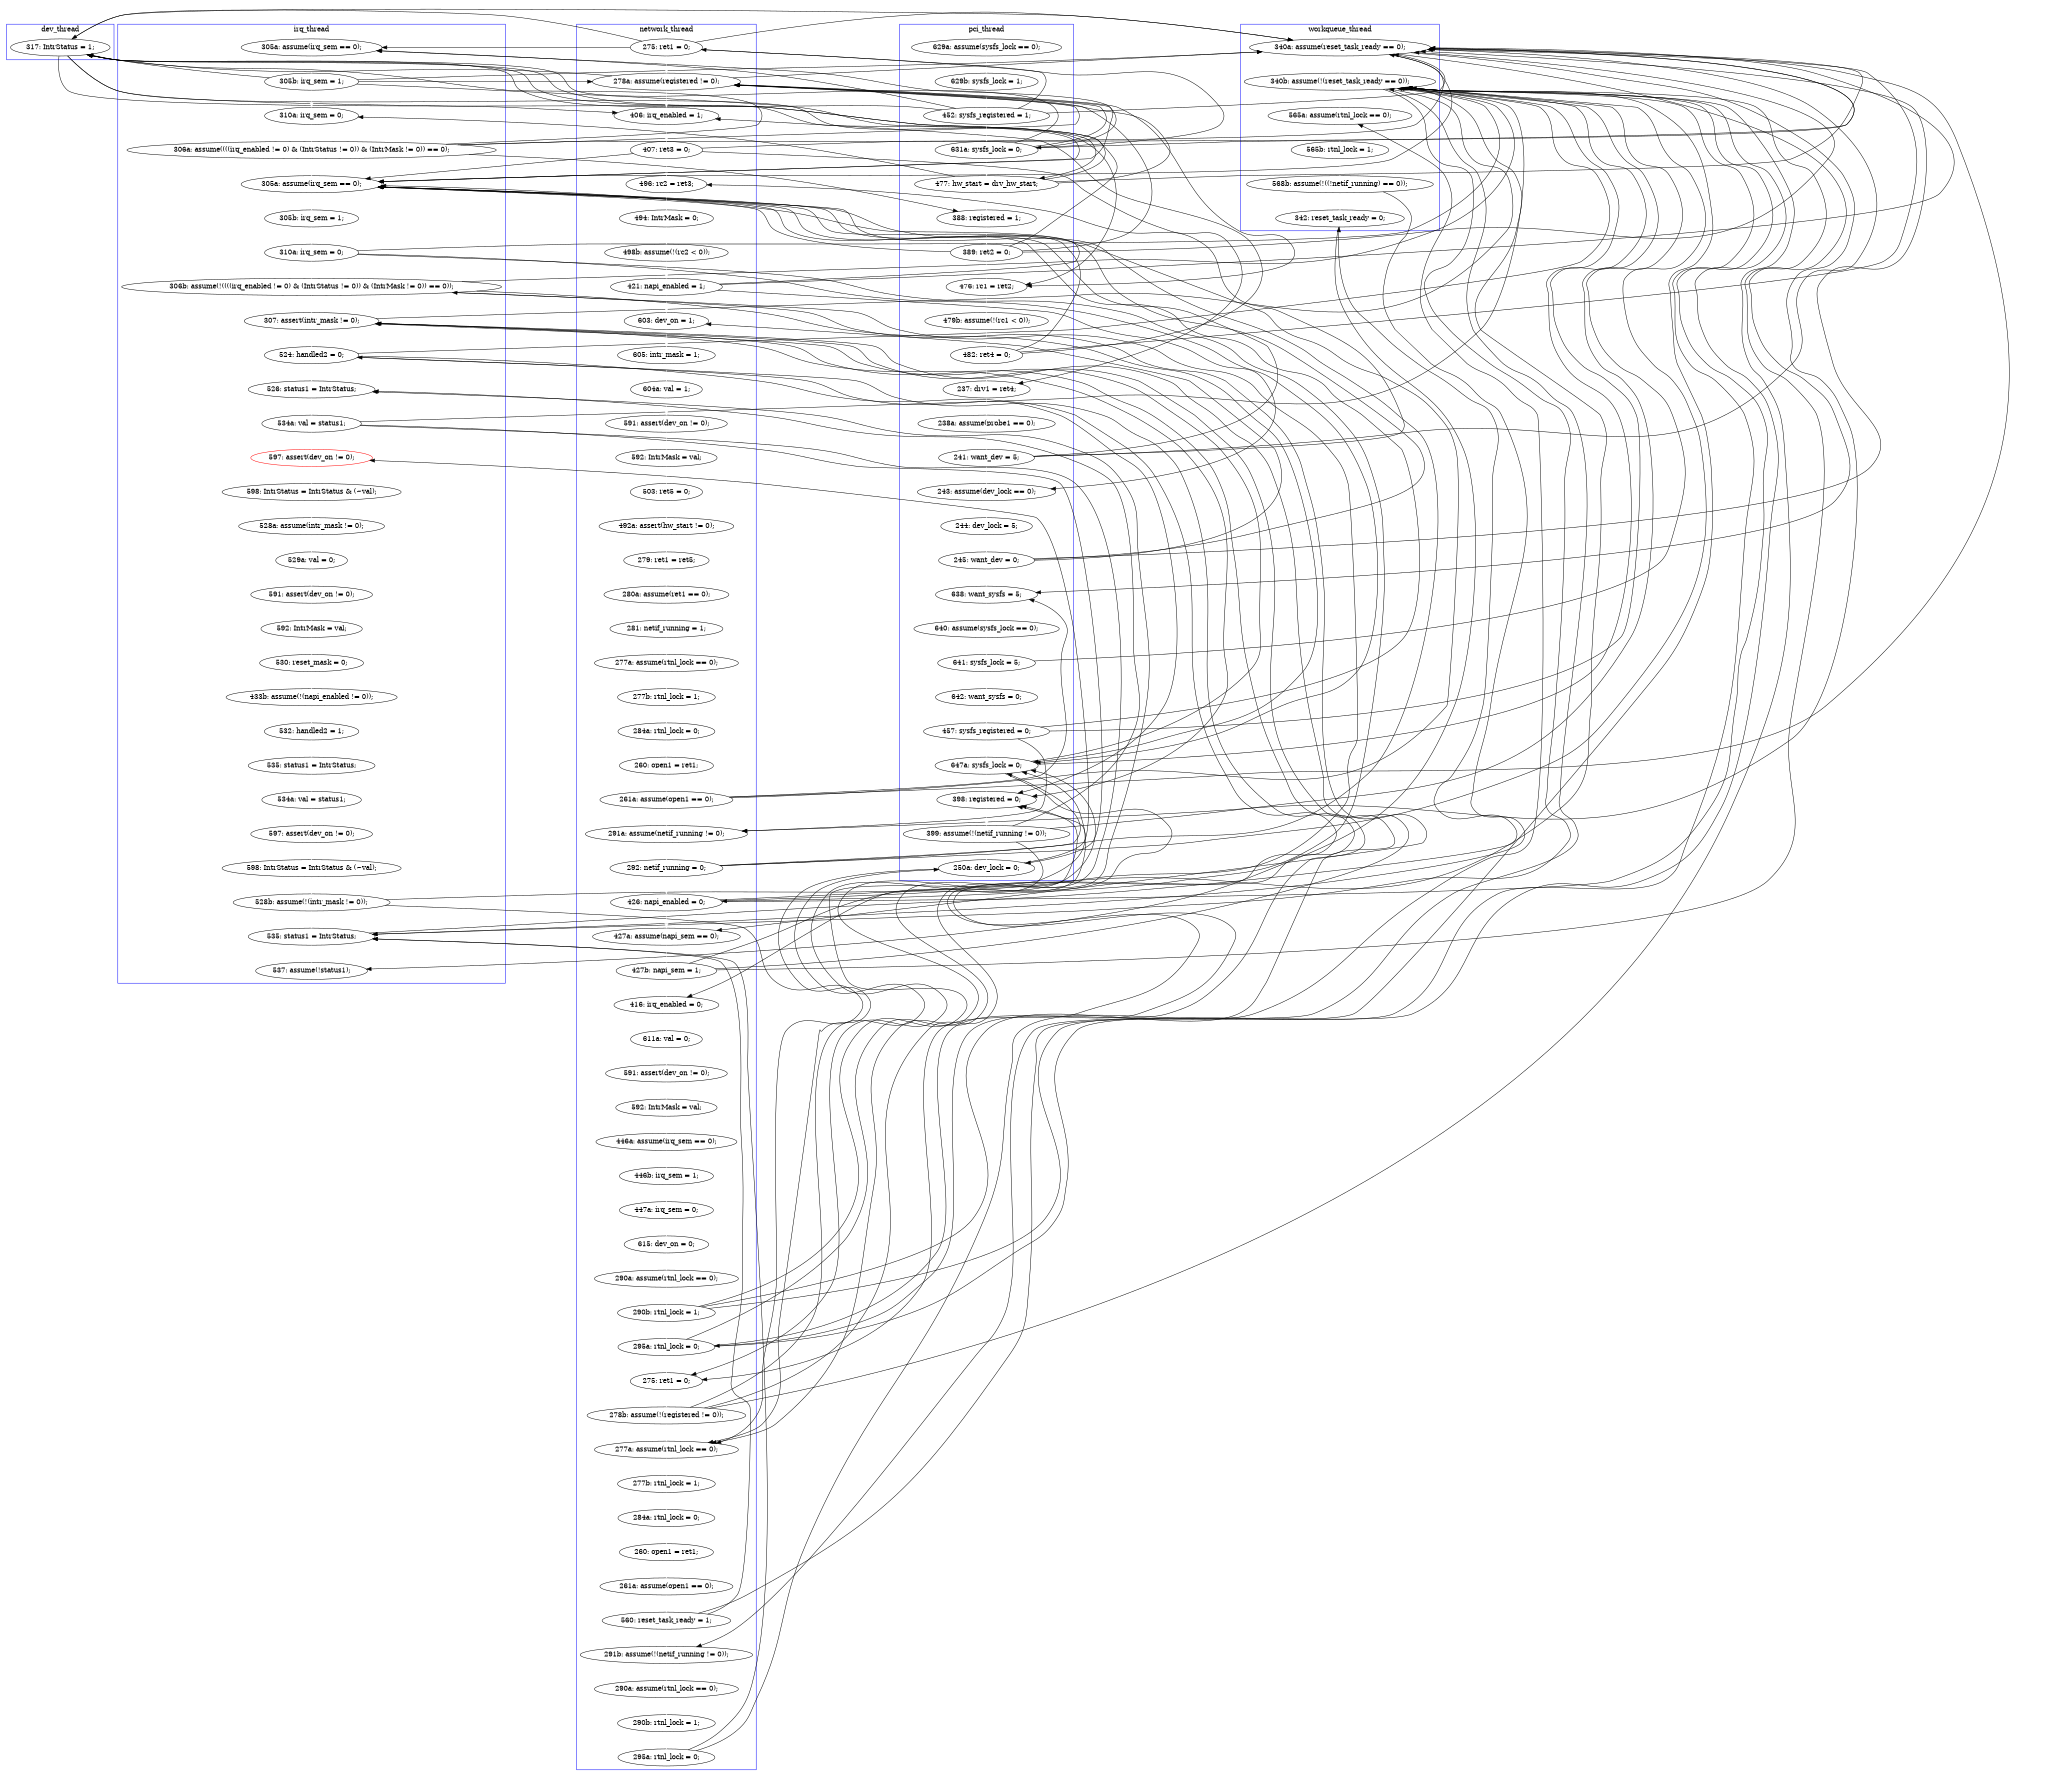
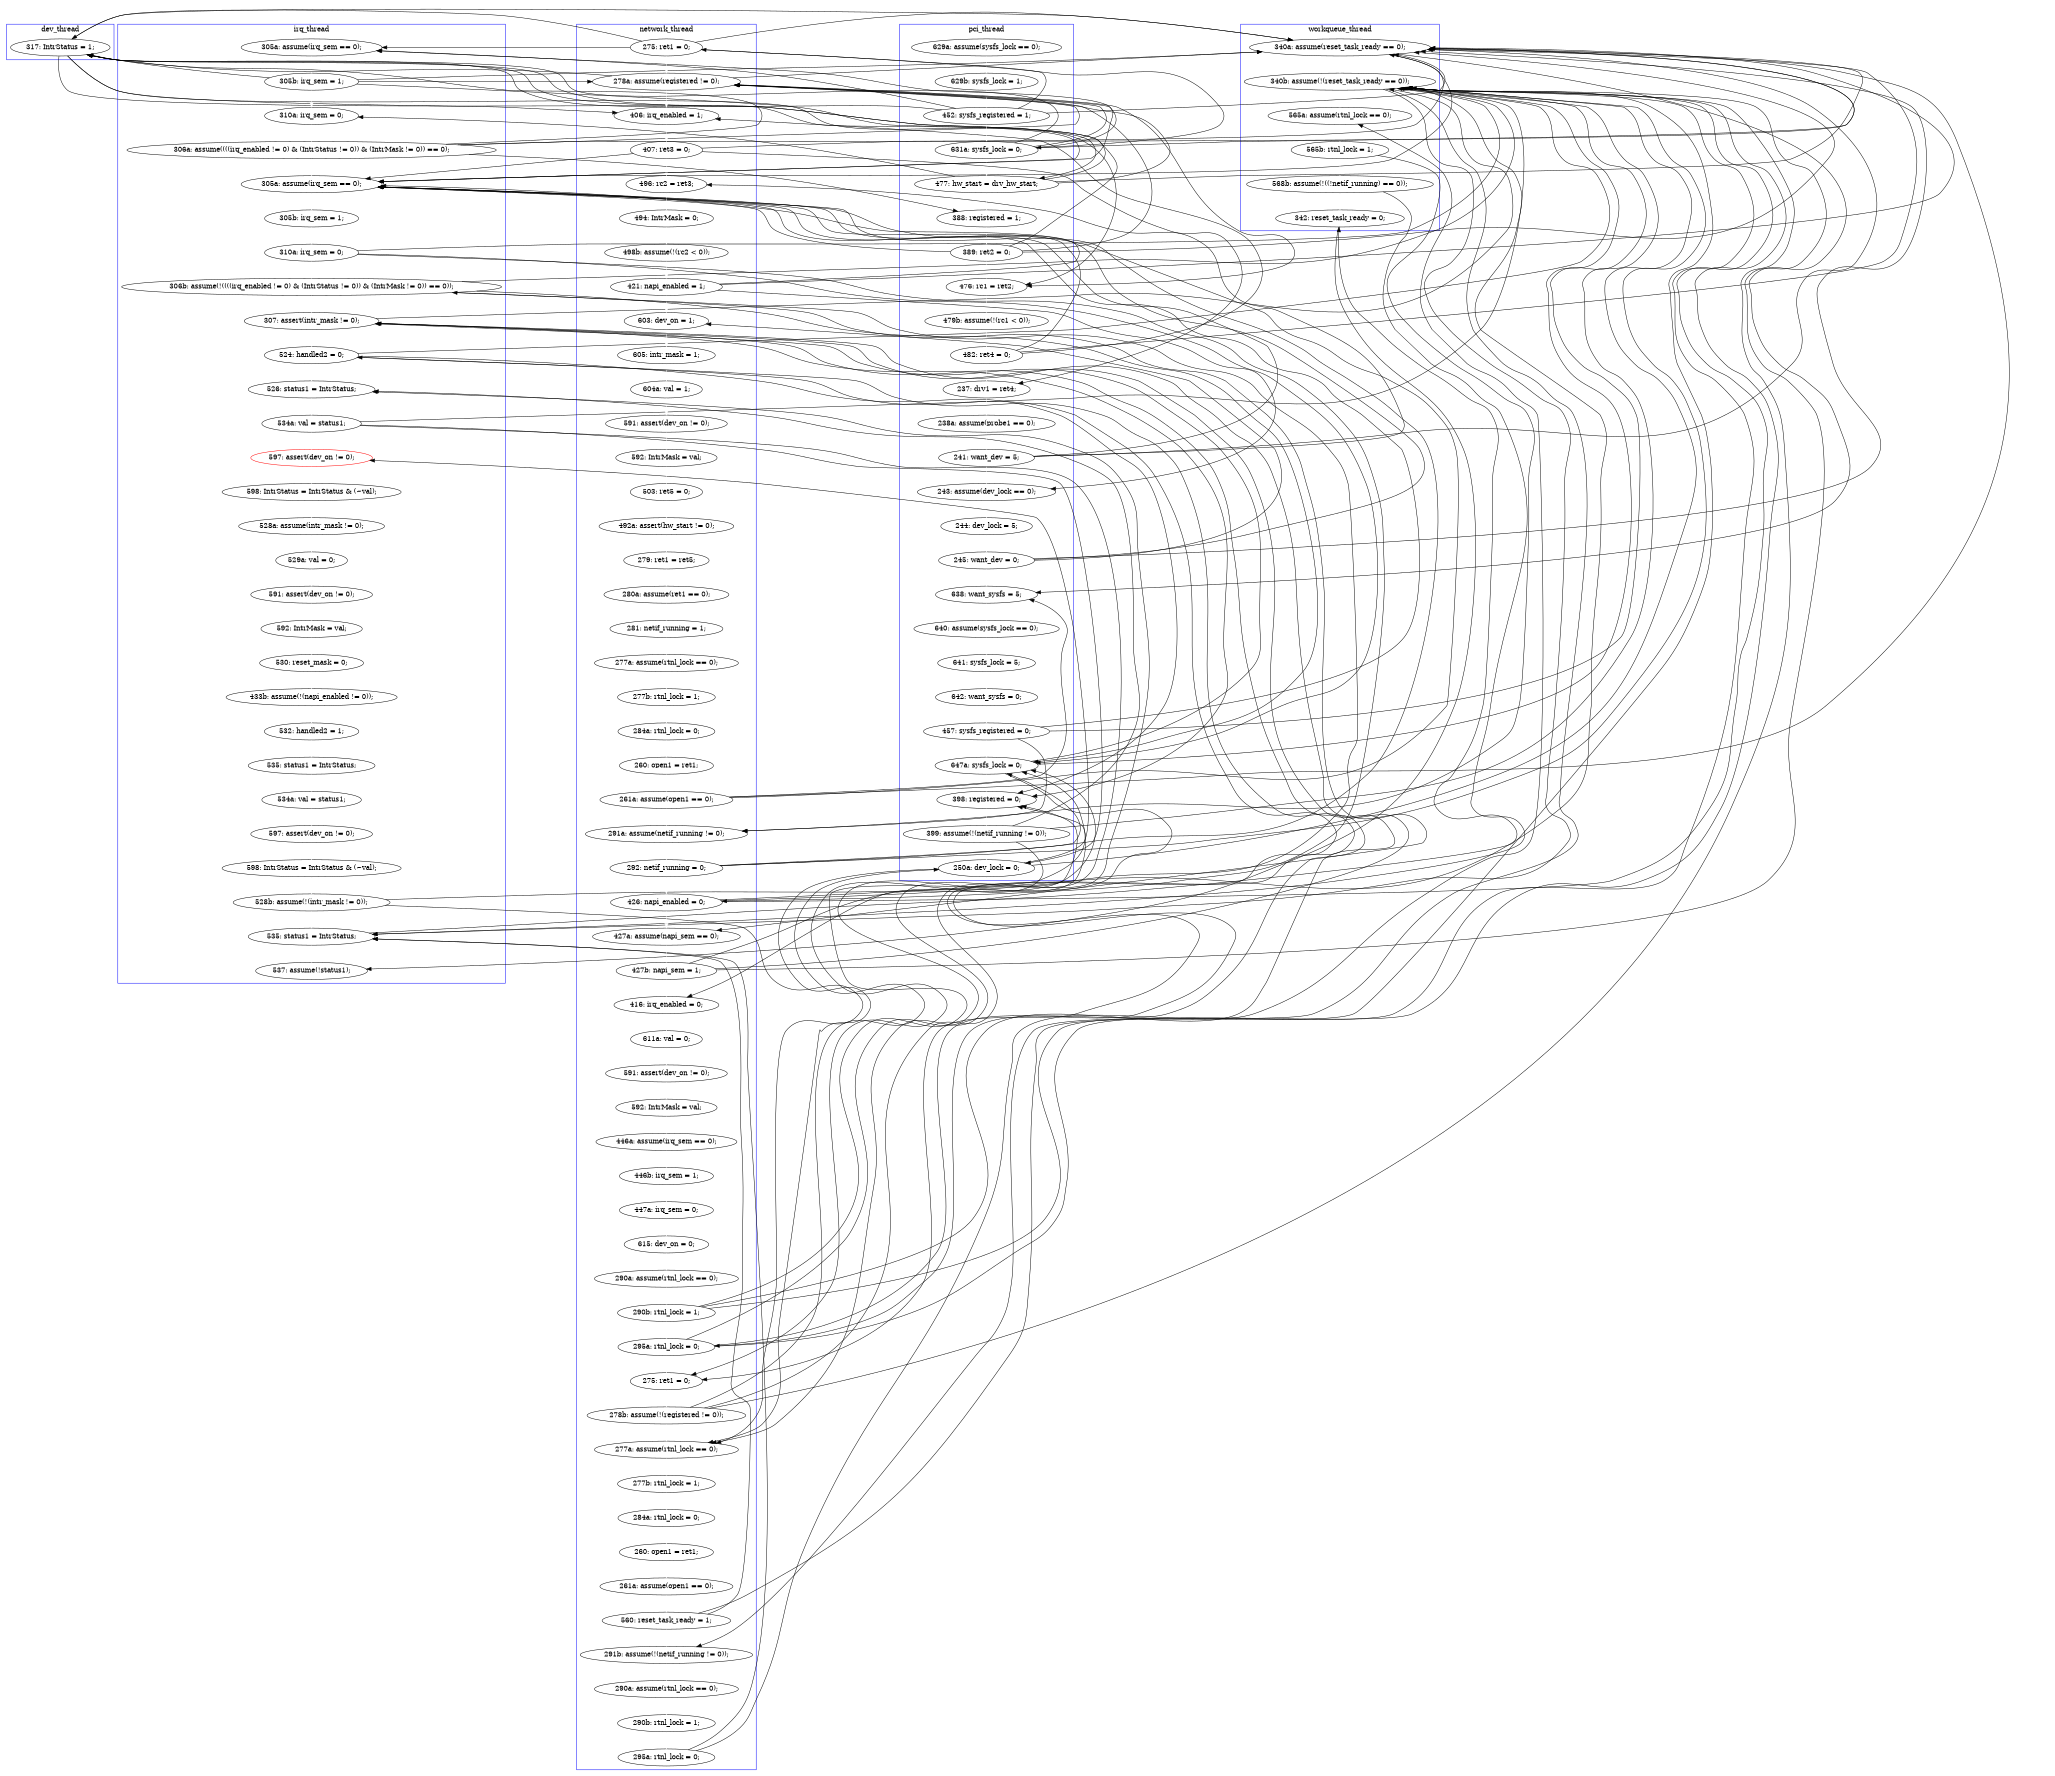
(1684, 488) -> (1677, 551)
(1805, 724) -> (1510, 731)
